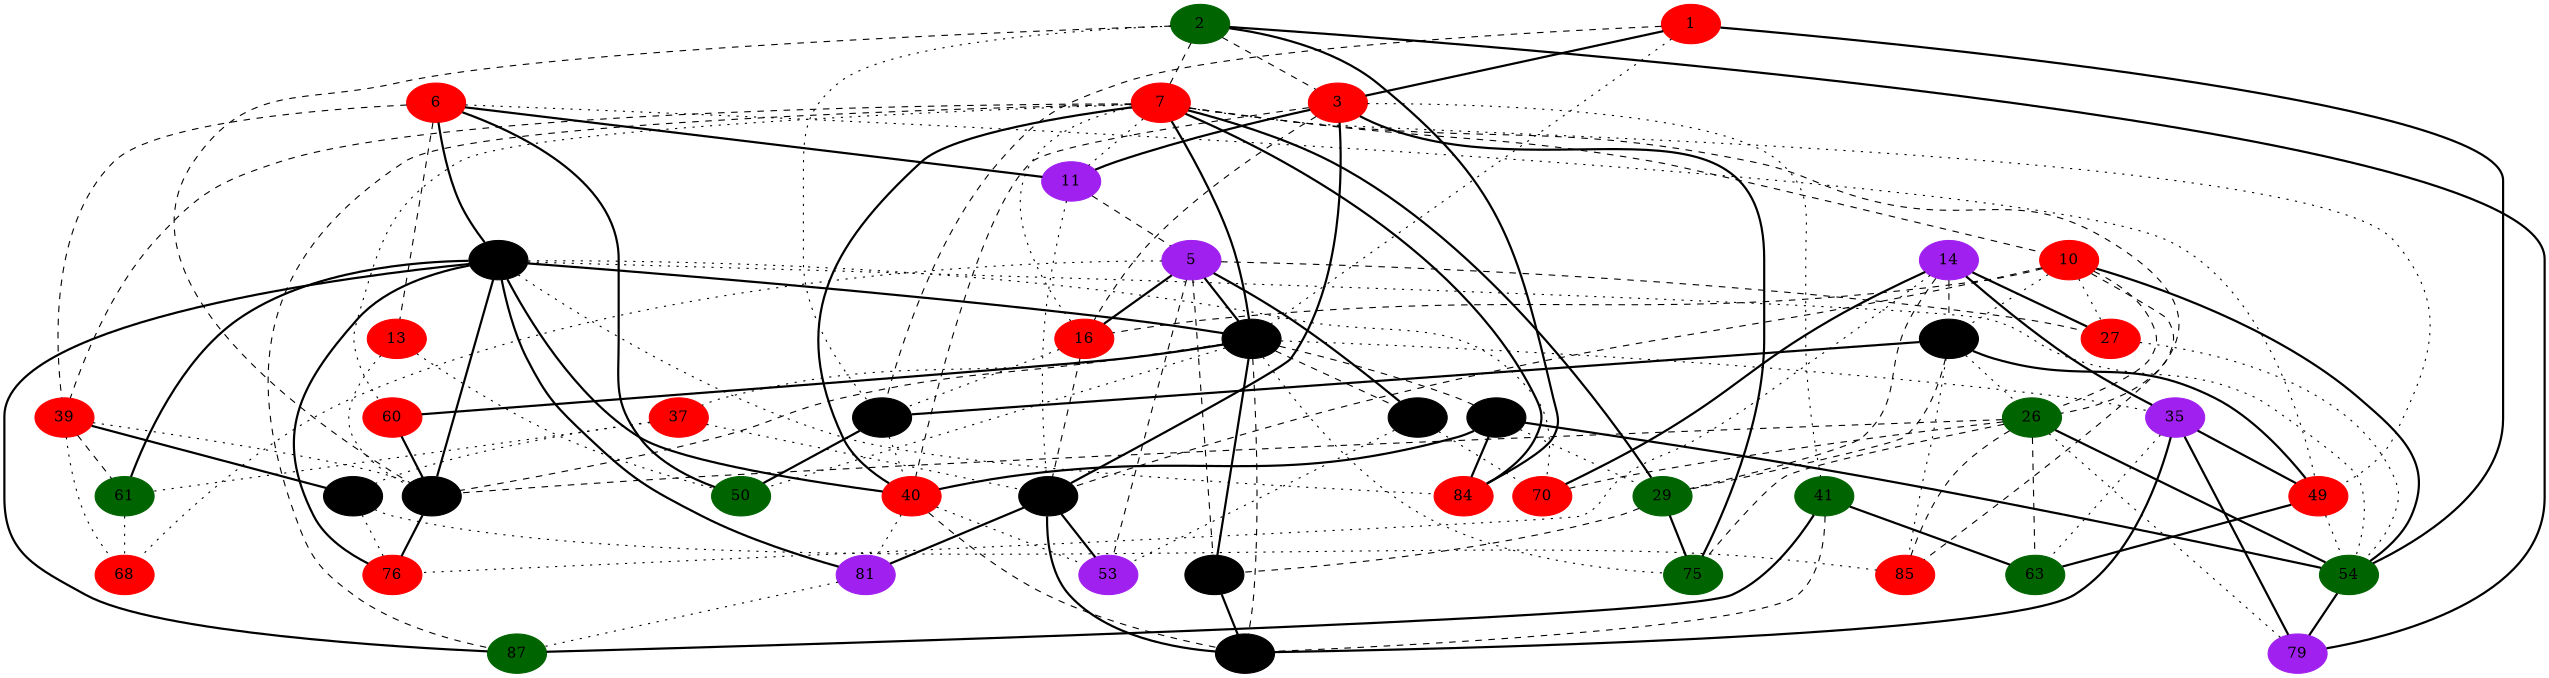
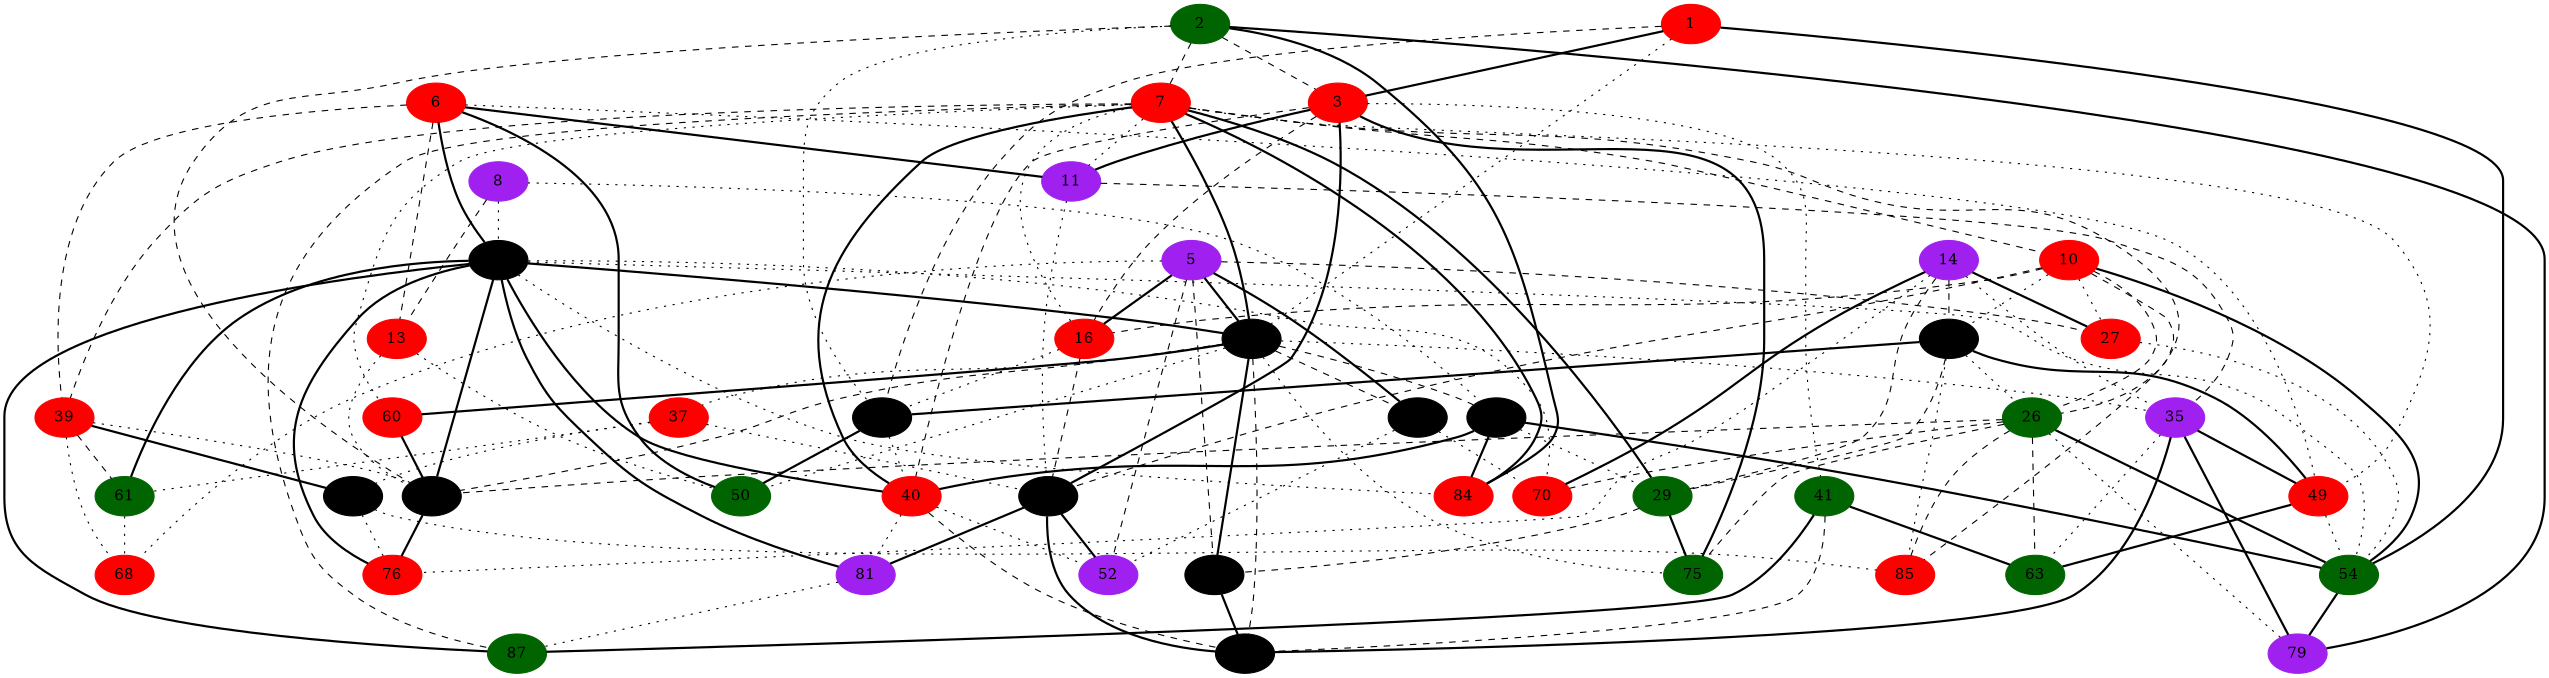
none -> (498, 181)
(1131, 221) -> (1728, 206)
(2037, 334) -> (2037, 334)
(1108, 575) -> (1108, 575)
